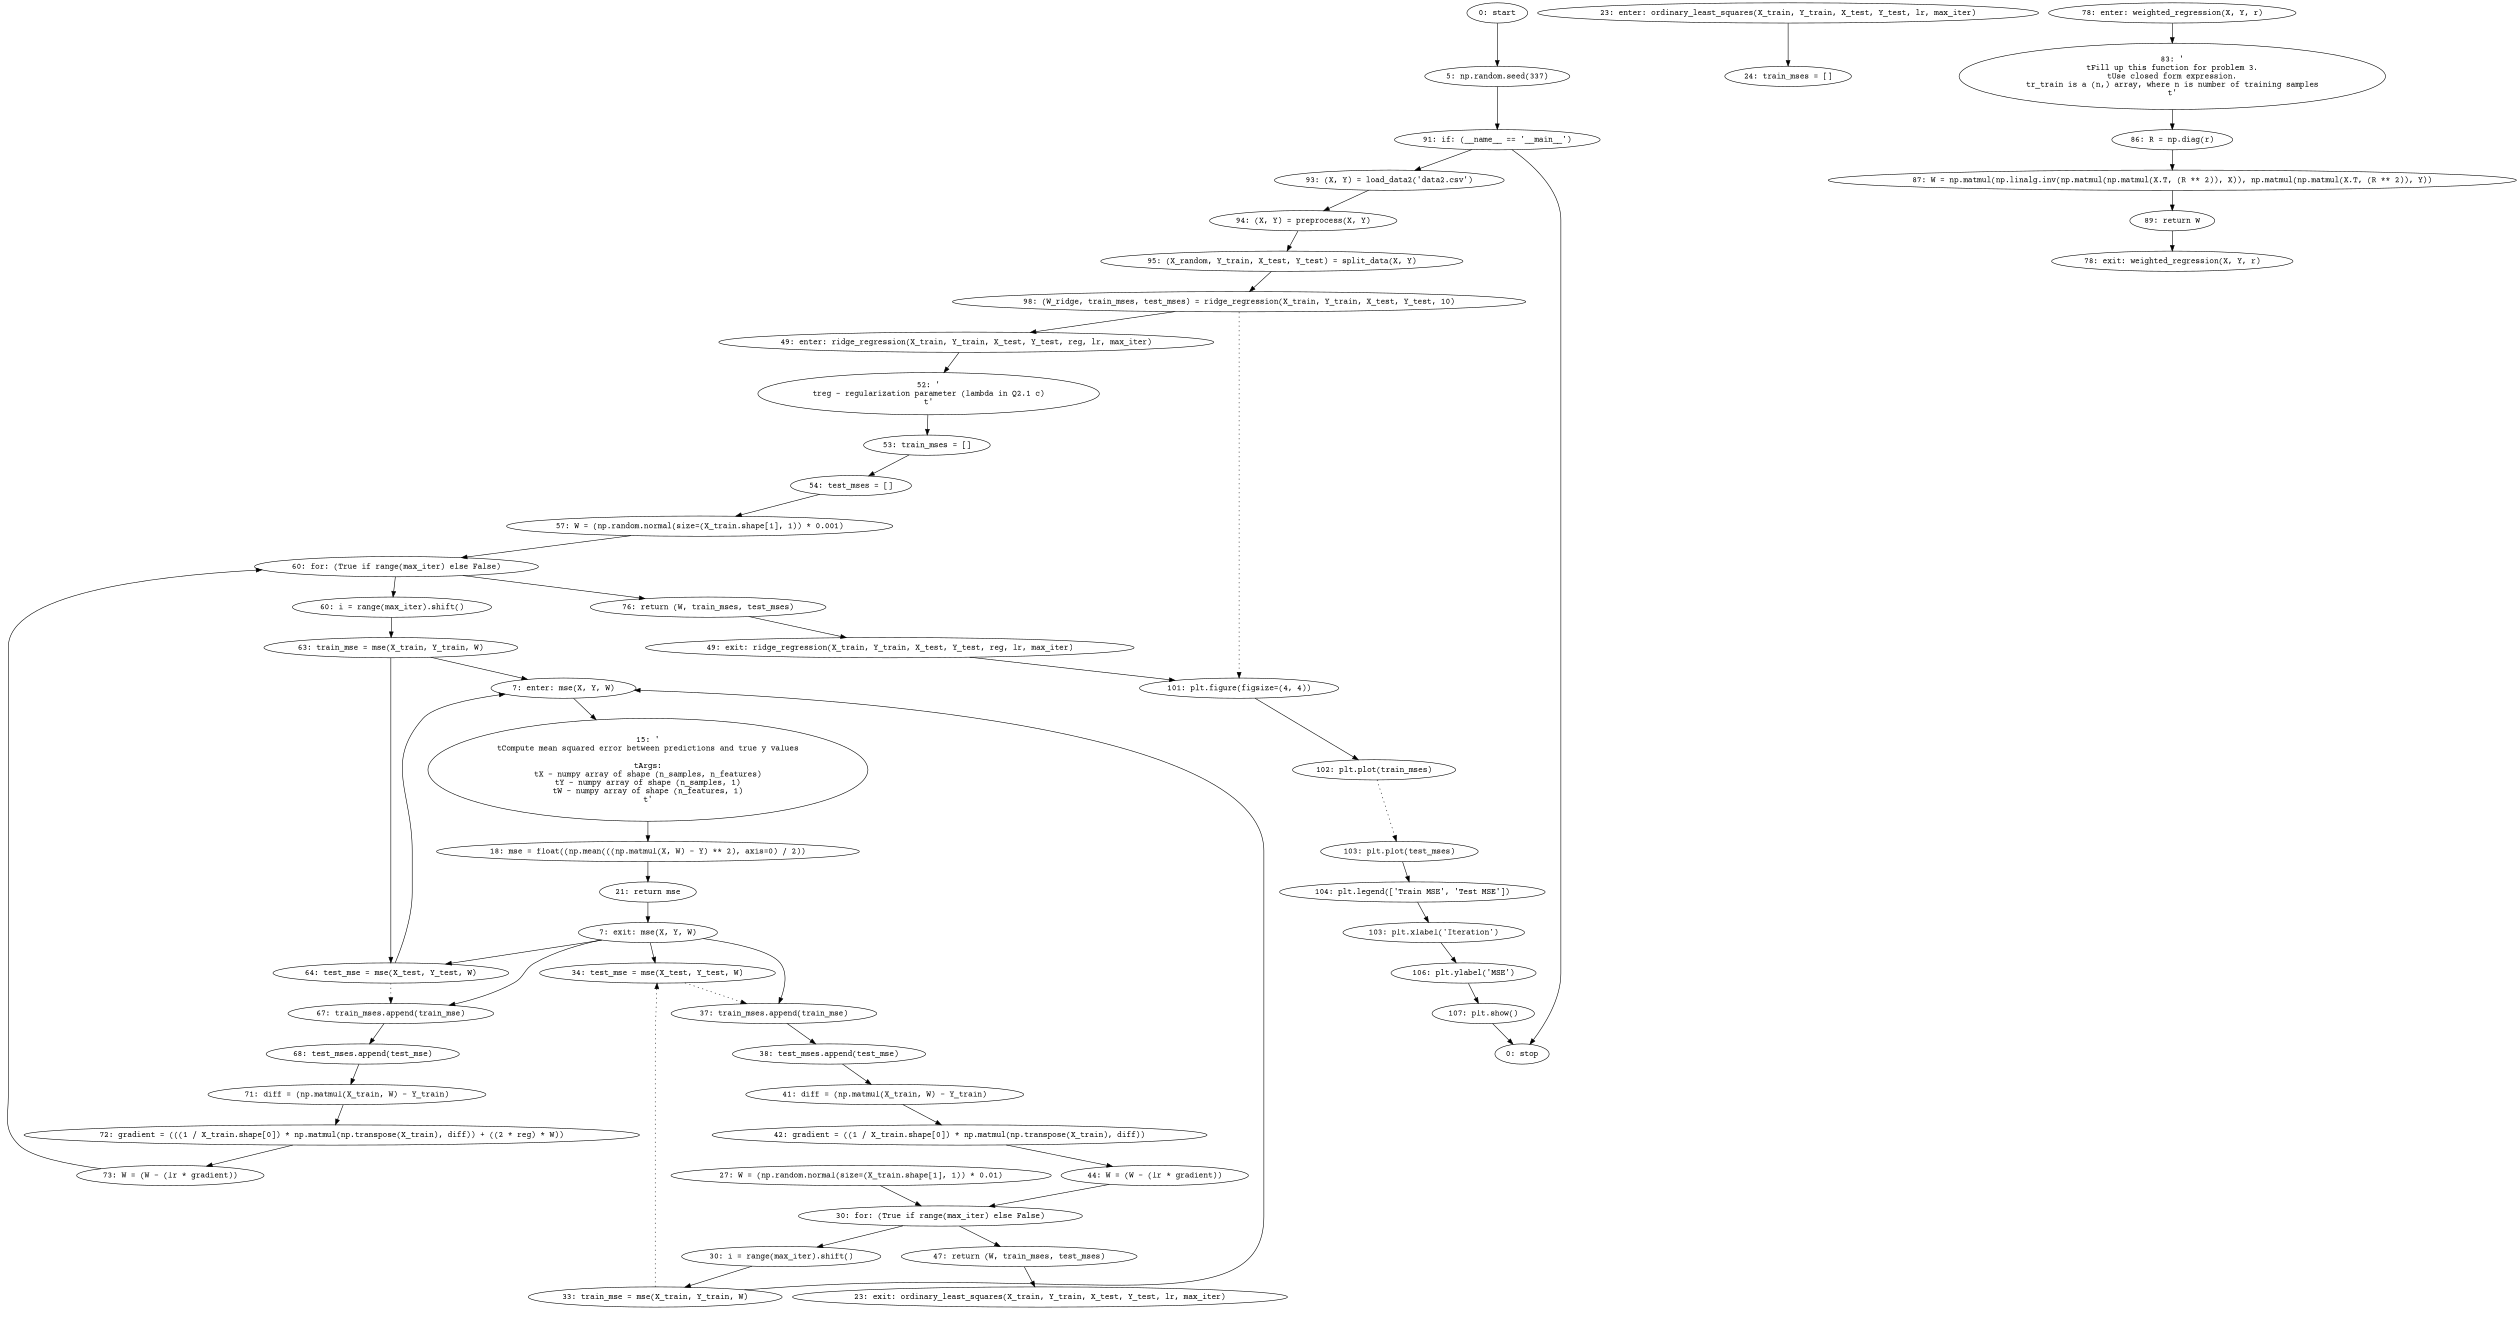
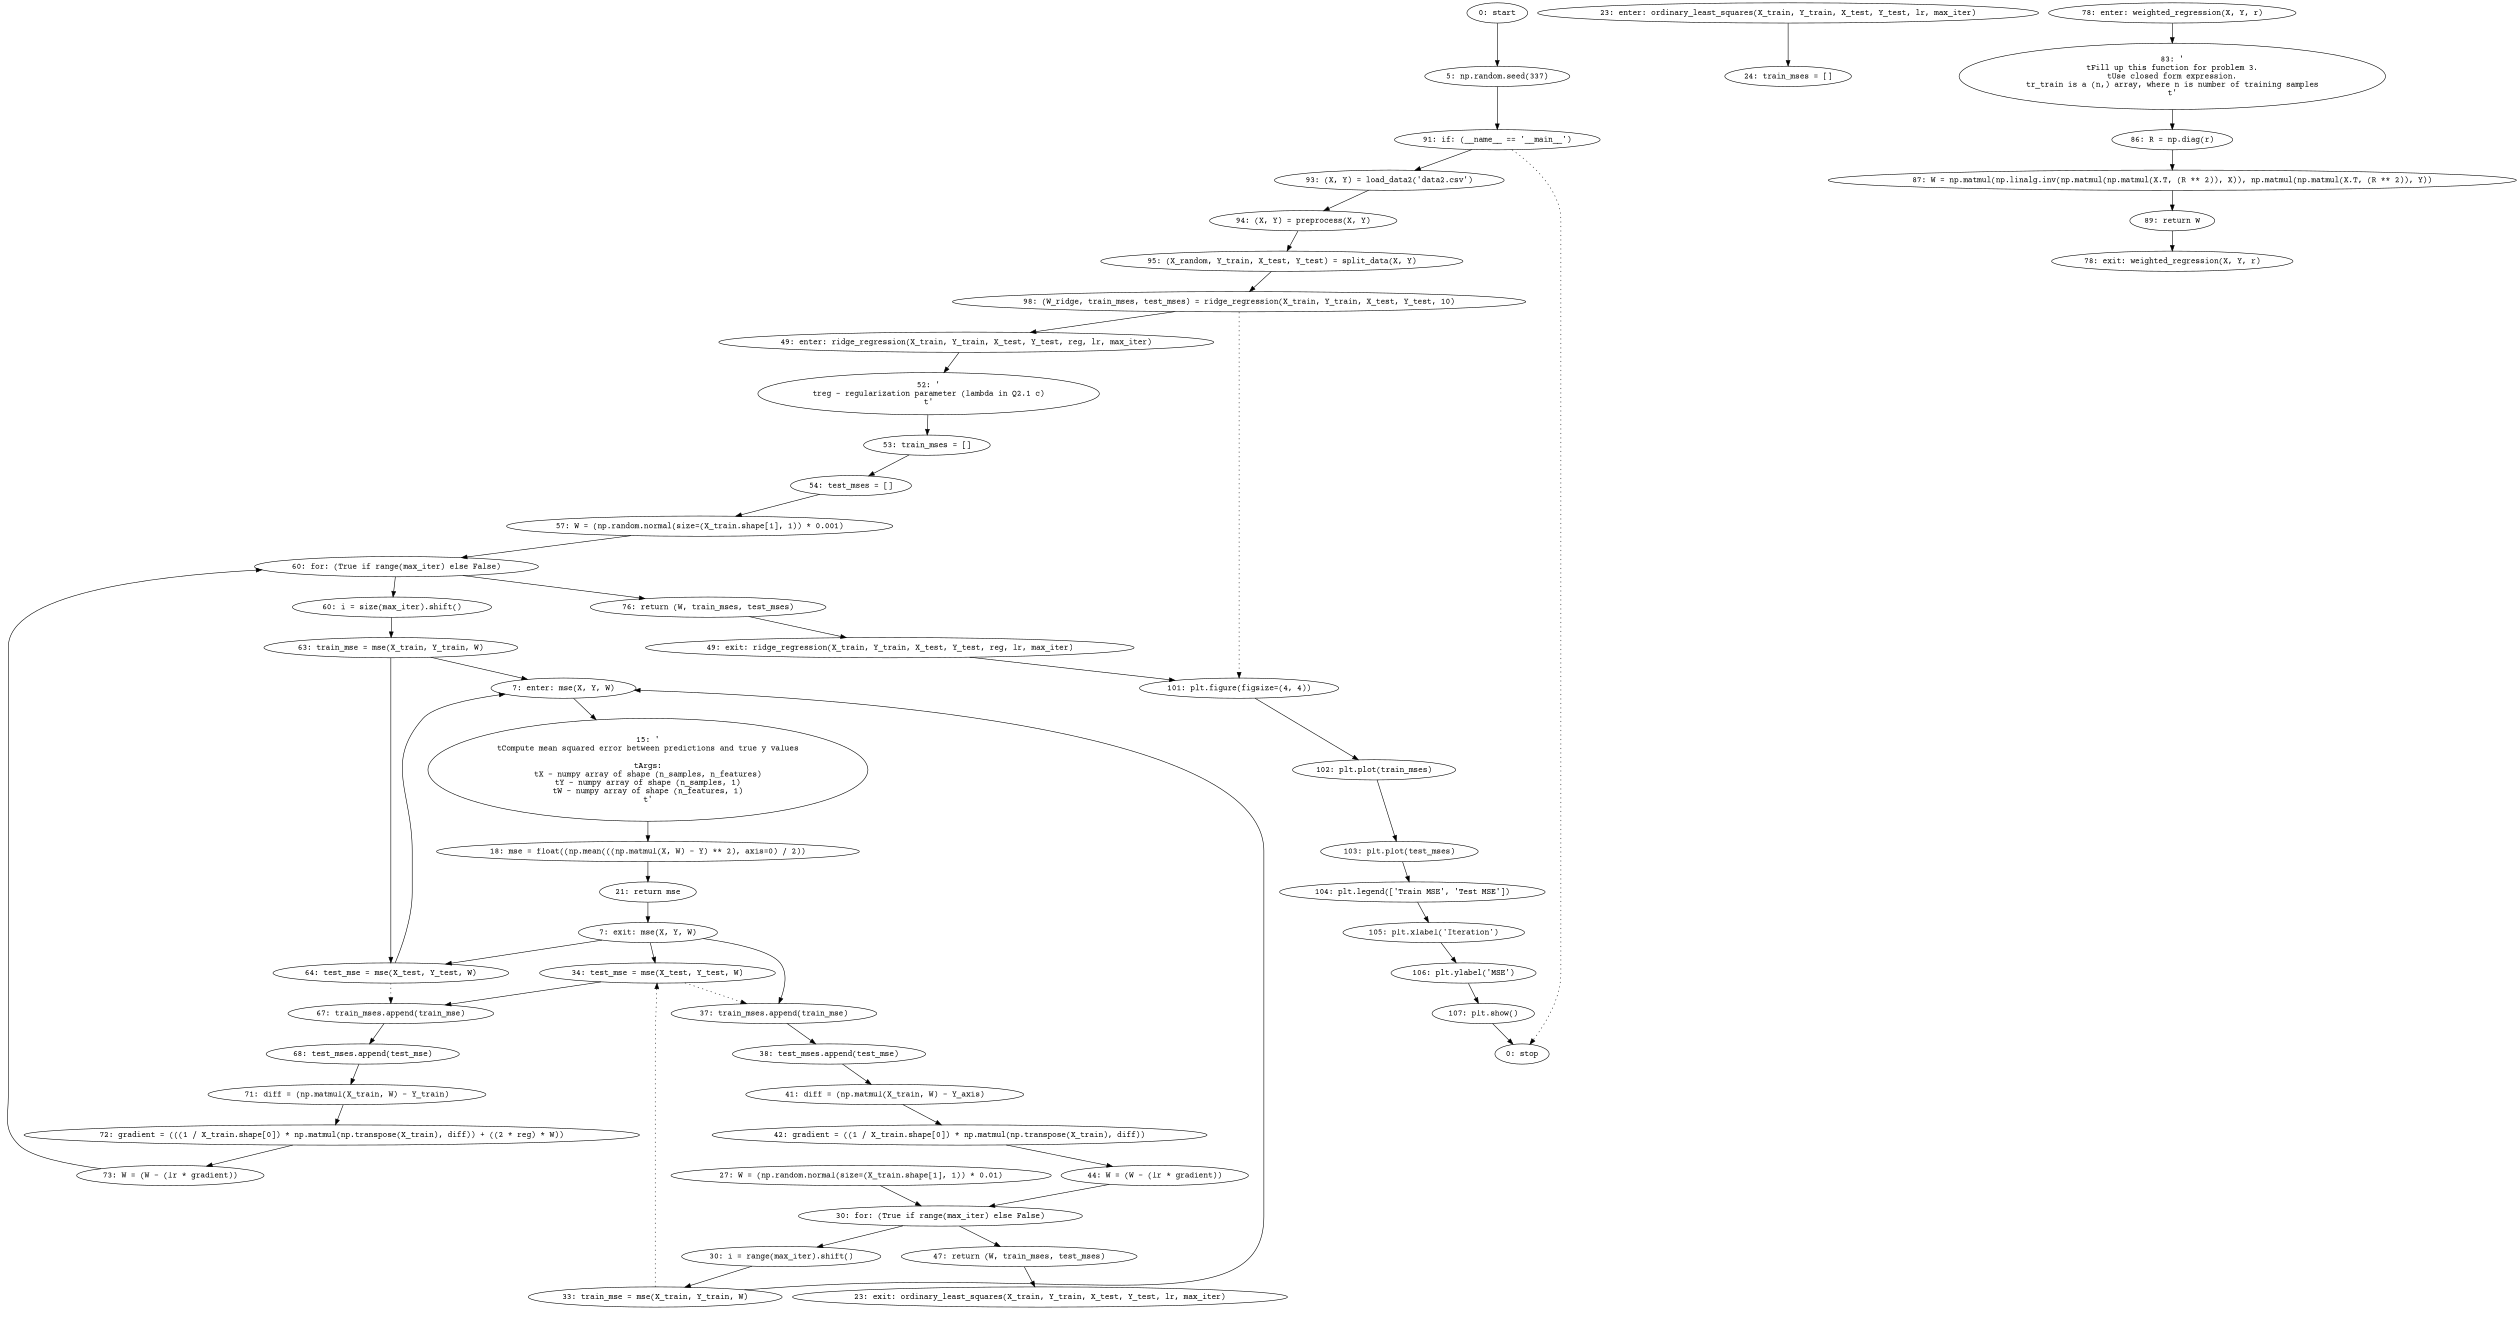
(1561, 589) -> (1561, 589)
(392, 607) -> (392, 607)
(1386, 808) -> (1386, 808)
(1434, 932) -> (1434, 932)
(527, 970) -> (526, 993)
(885, 1094) -> (885, 1094)
